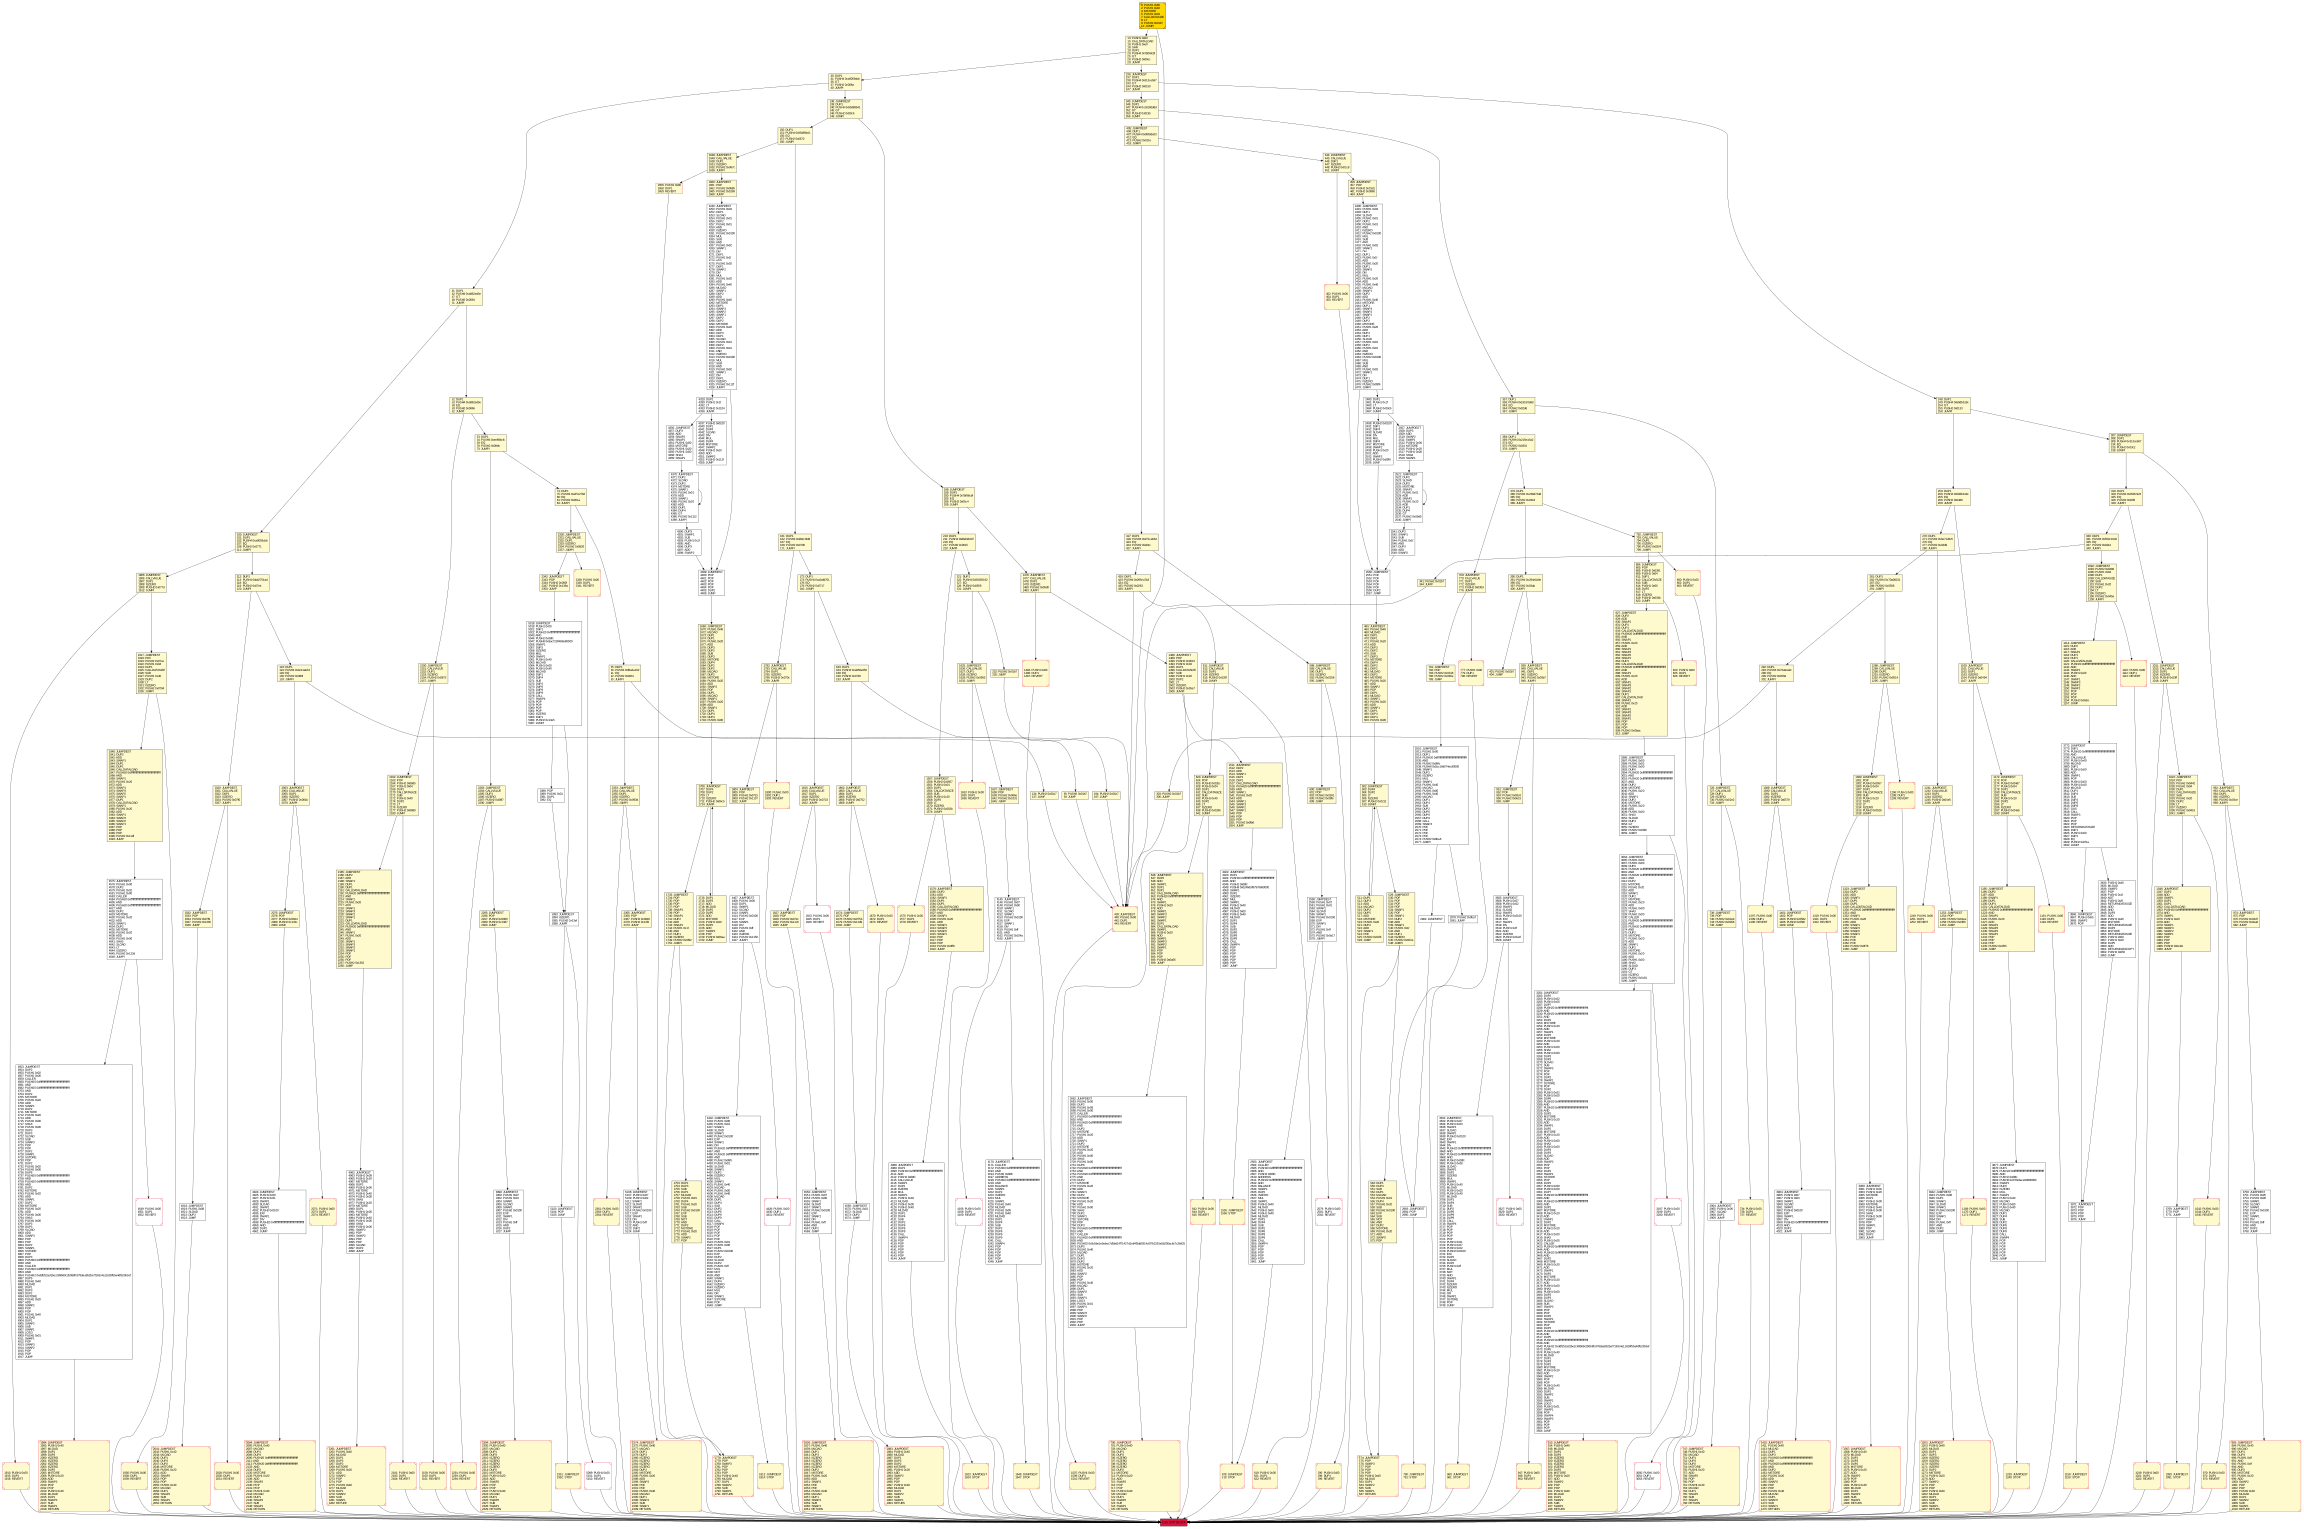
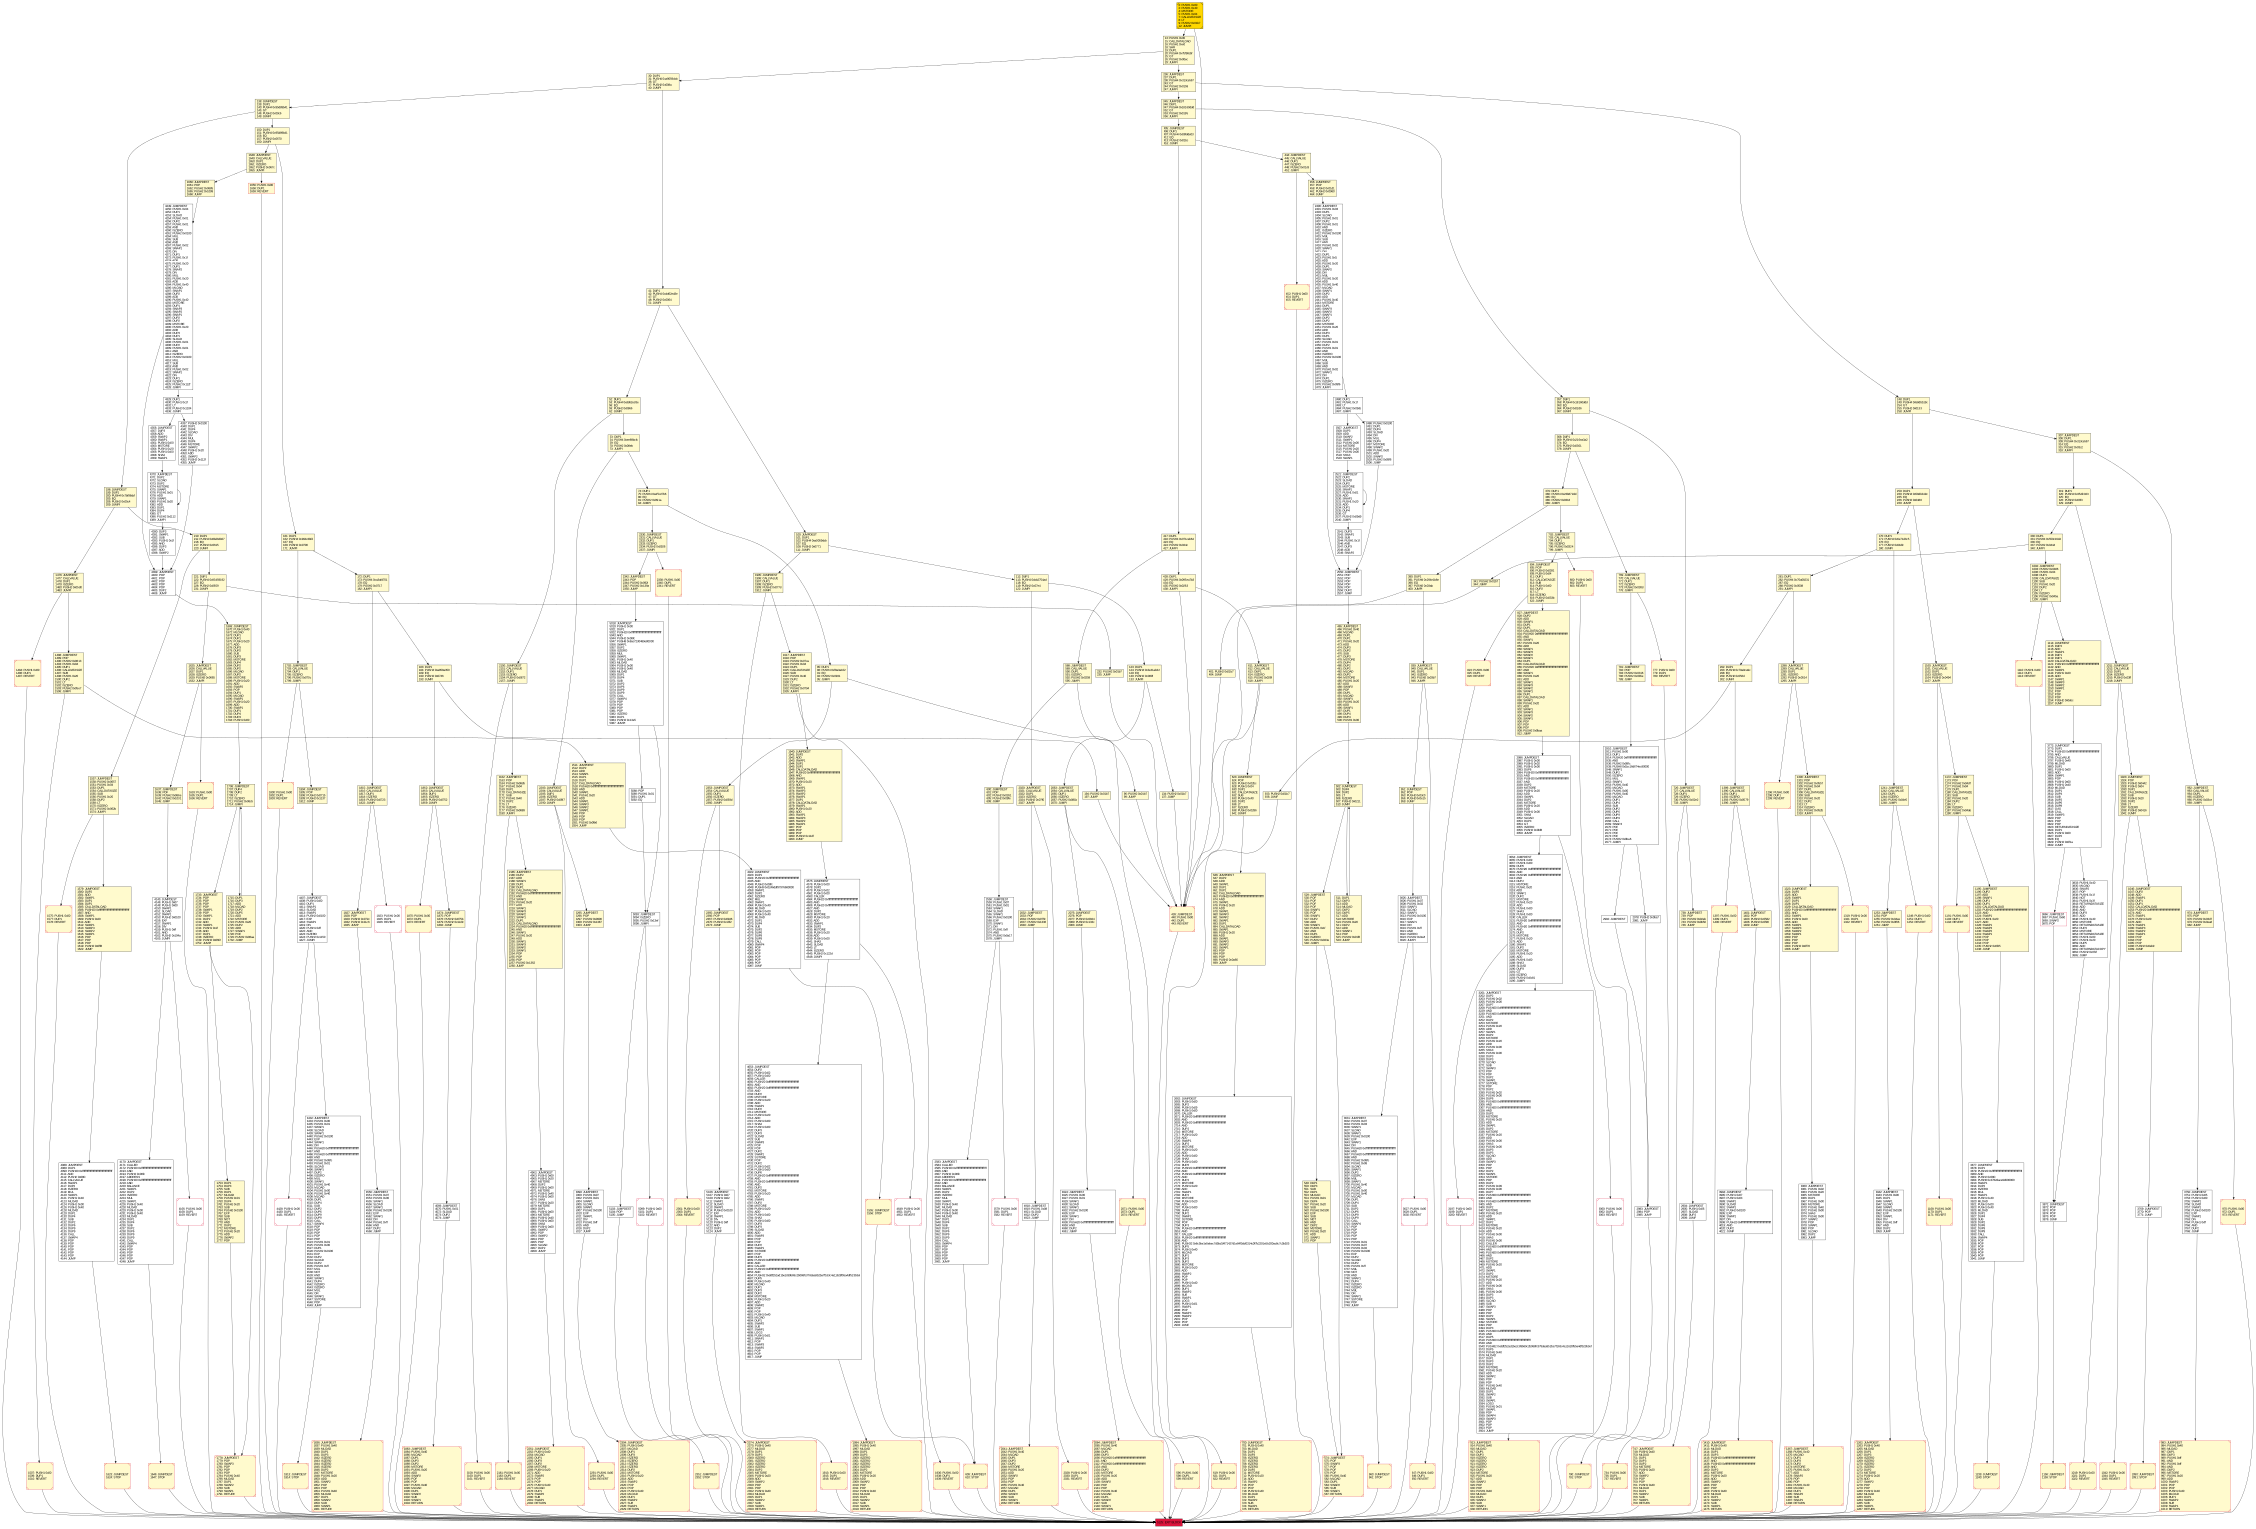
none -> (1212, 792)
(2082, 919) -> (2053, 919)
(1203, 1212) -> none
